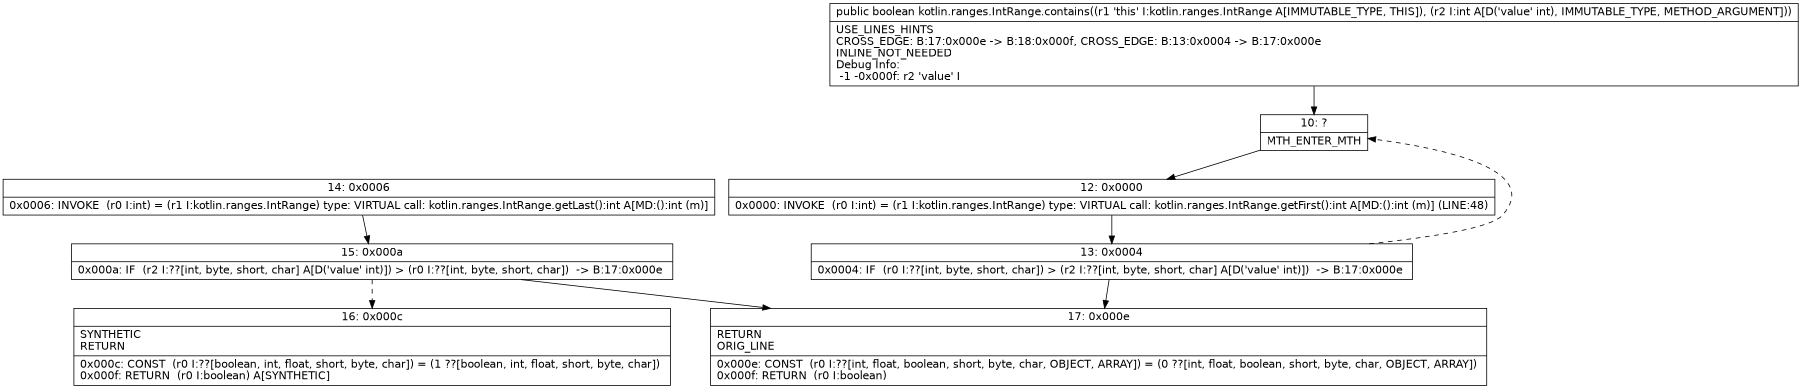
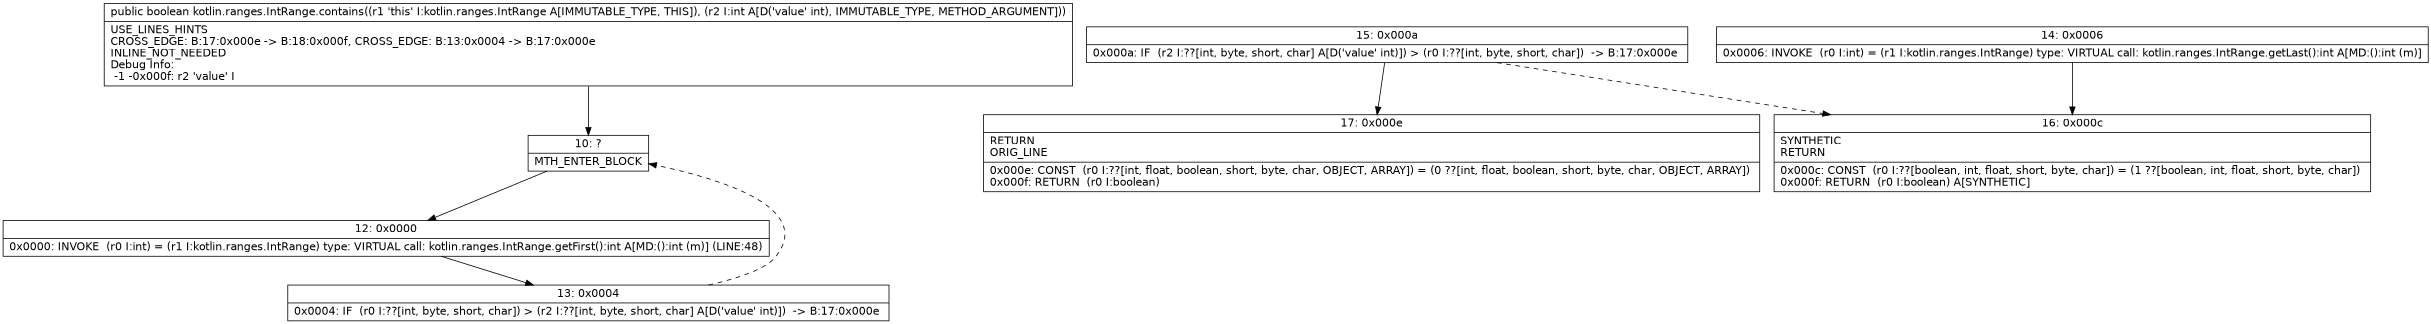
(1314, 141) -> (588, 162)
(365, 226) -> (2072, 85)
(1107, 290) -> none
